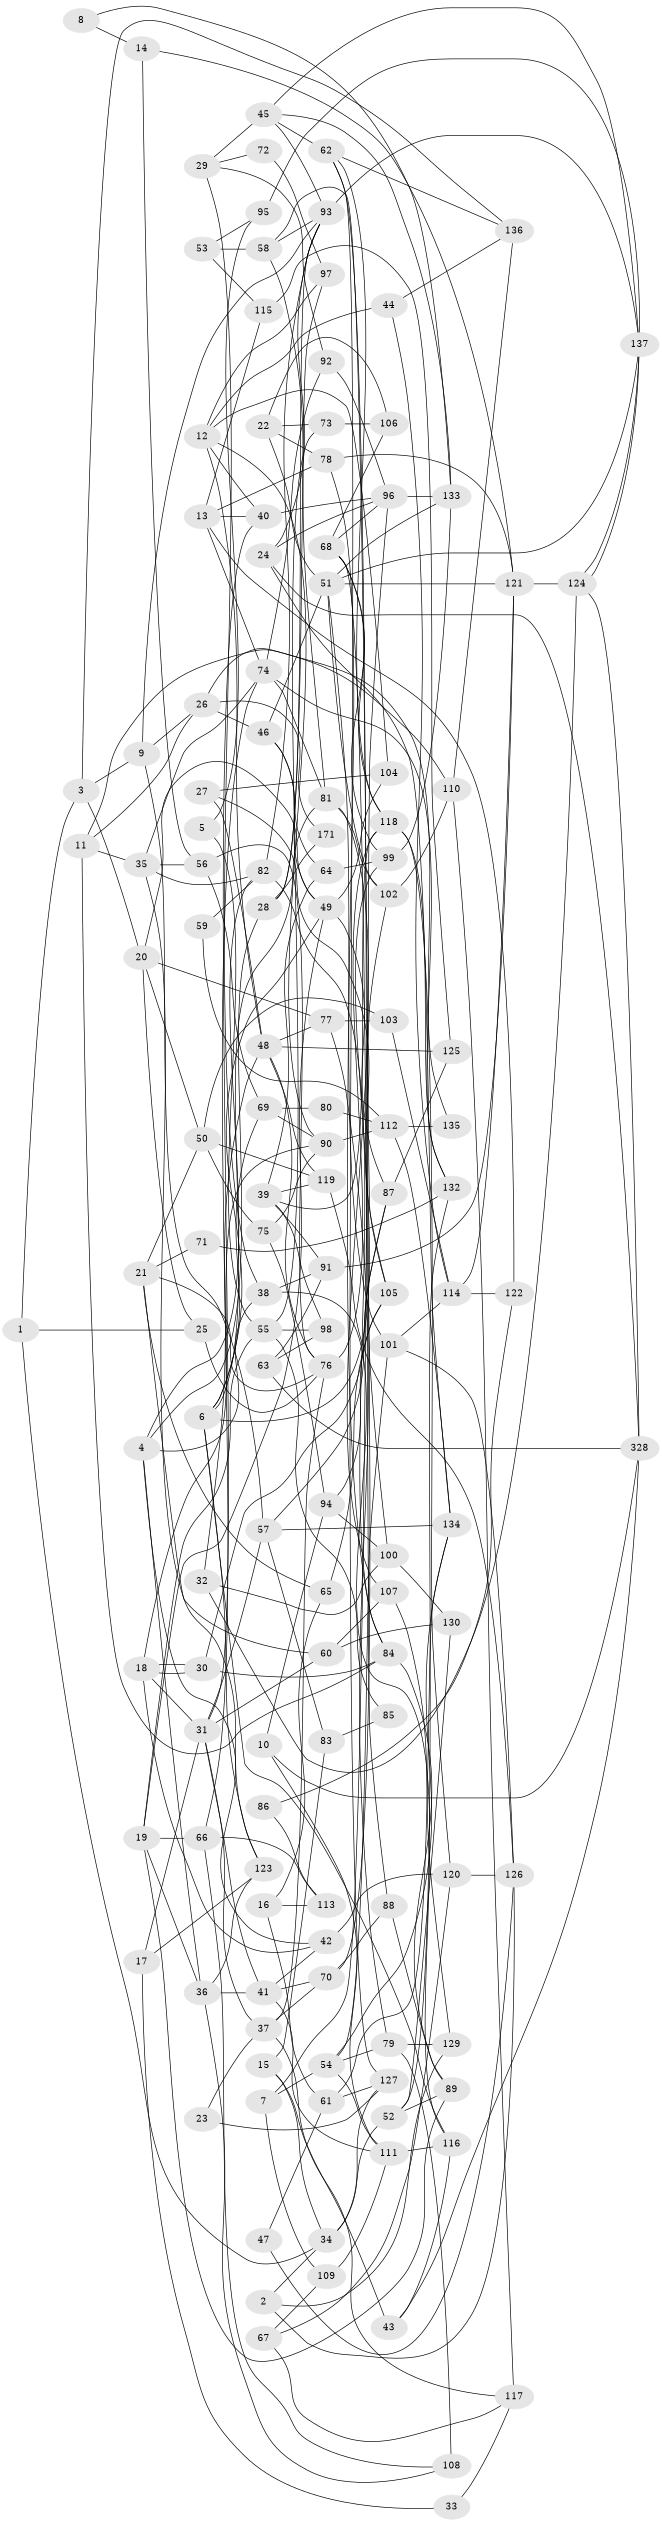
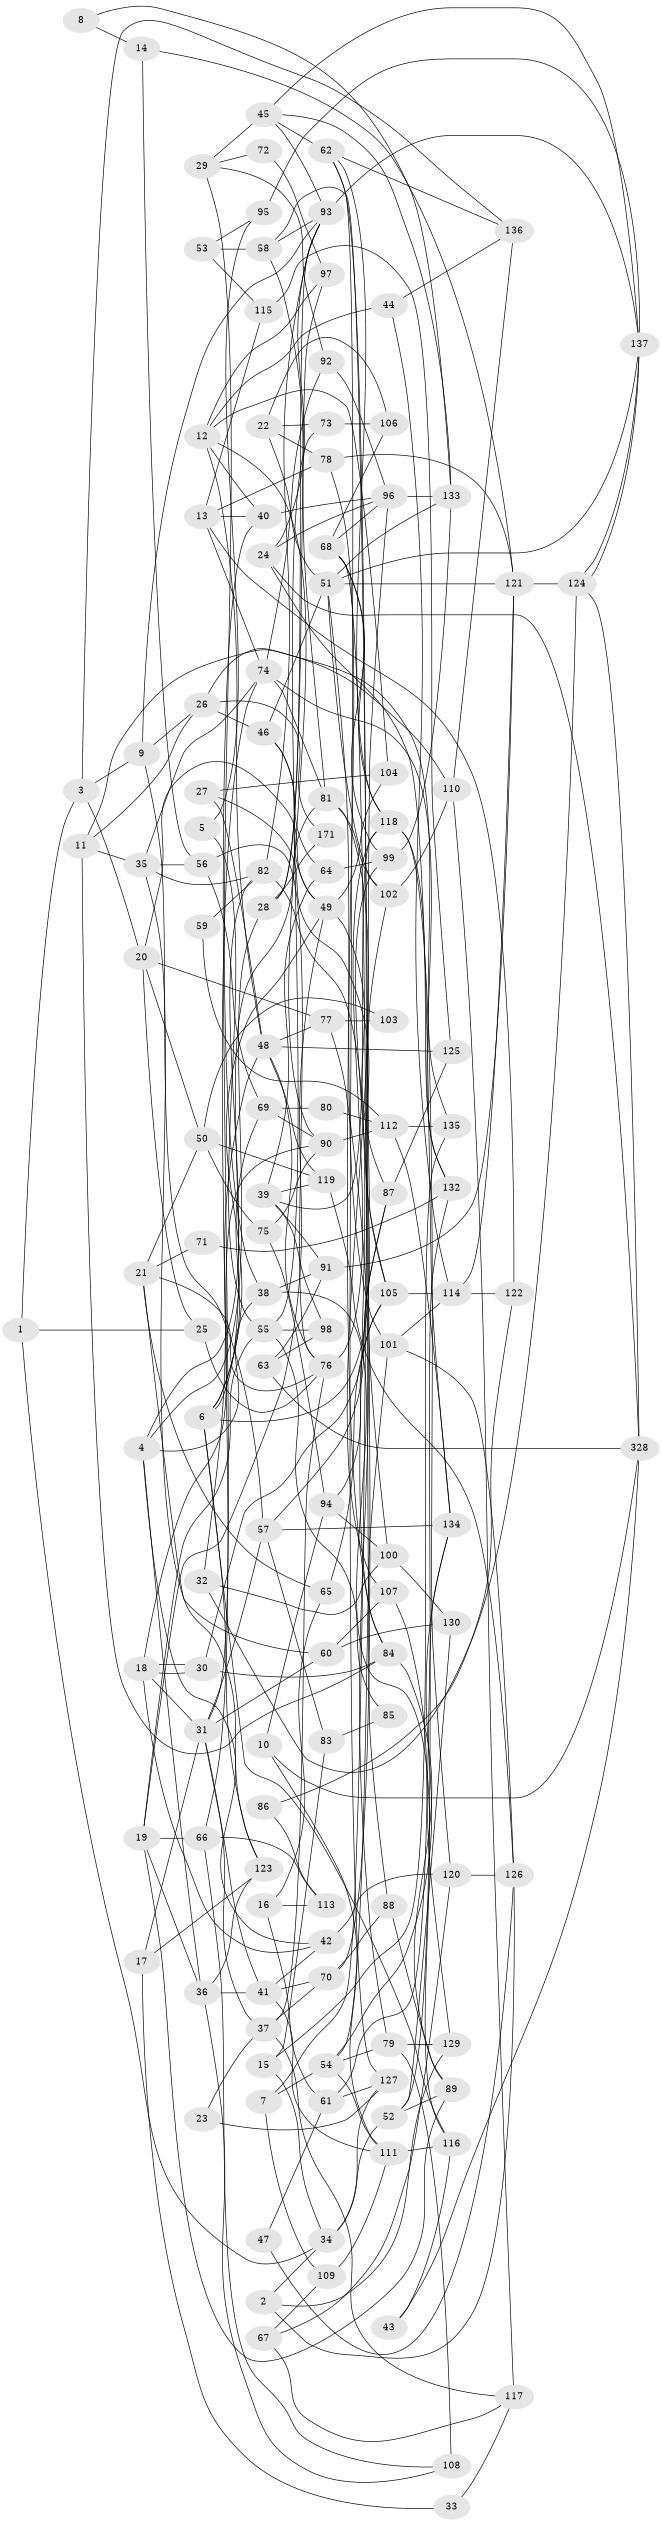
(421, 1157) -> (421, 1294)
(357, 2248) -> (426, 1600)
